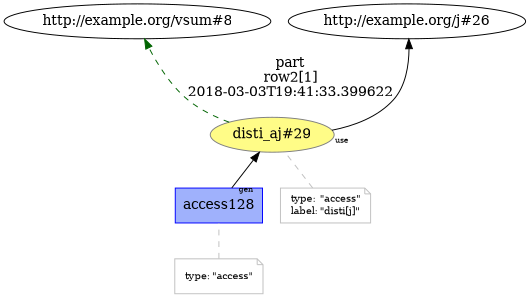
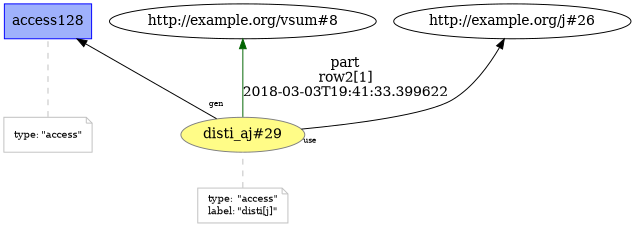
(181, 94) -> (243, 83)
(243, 174) -> (151, 81)
